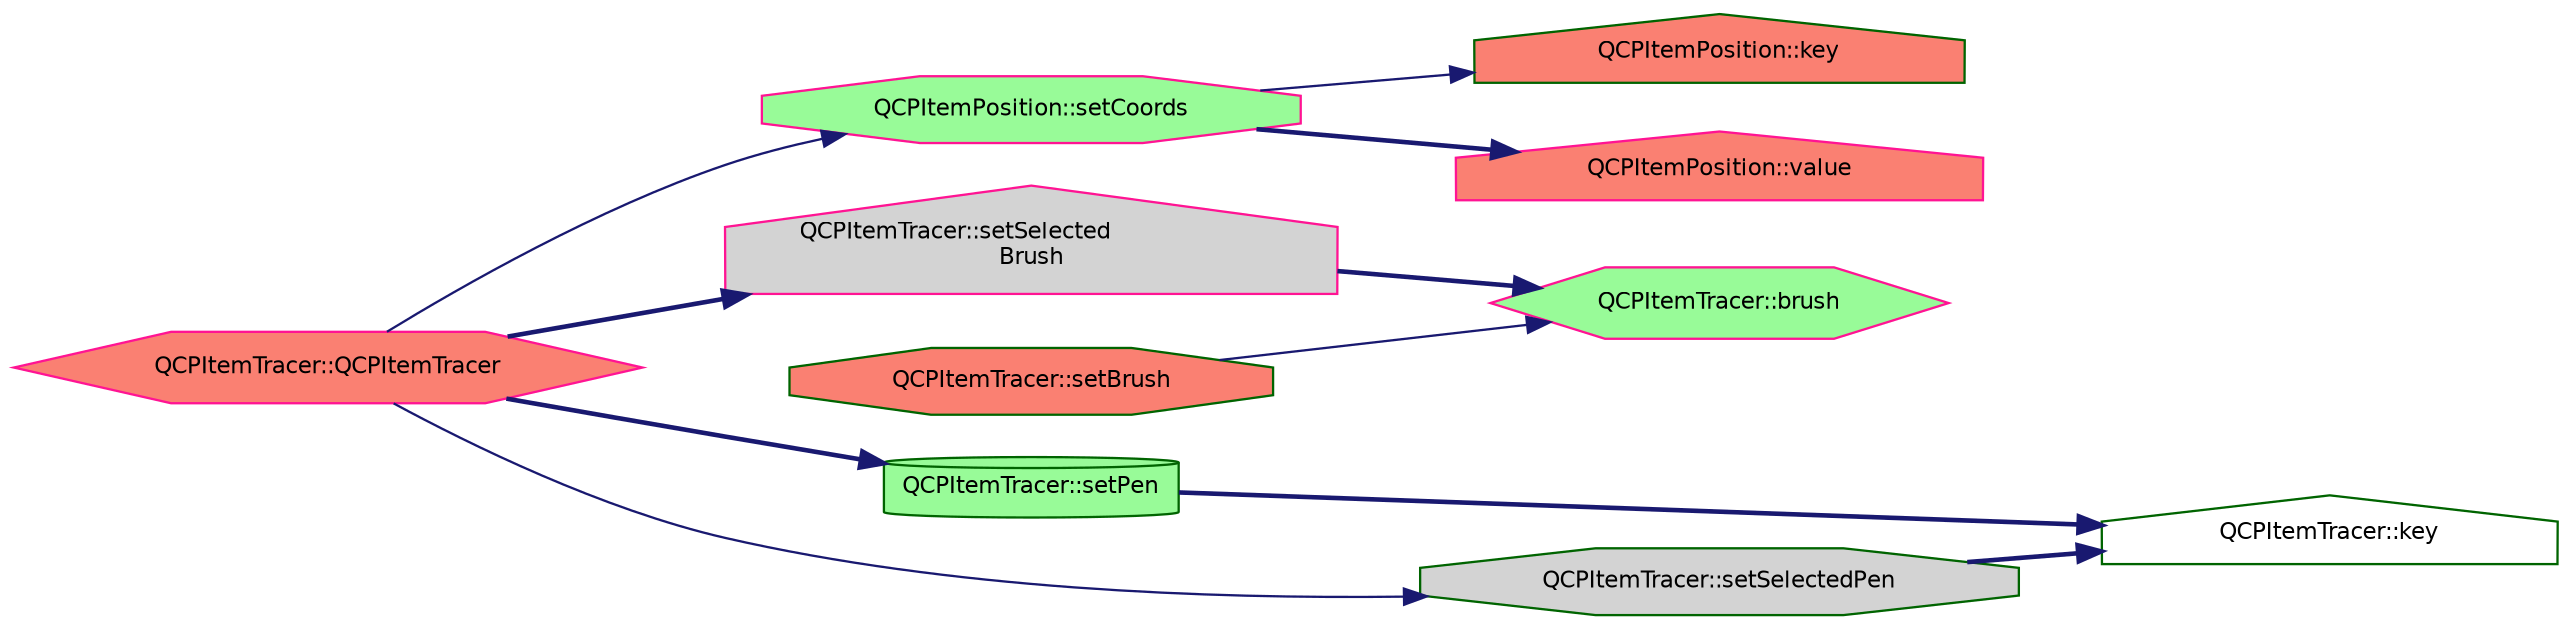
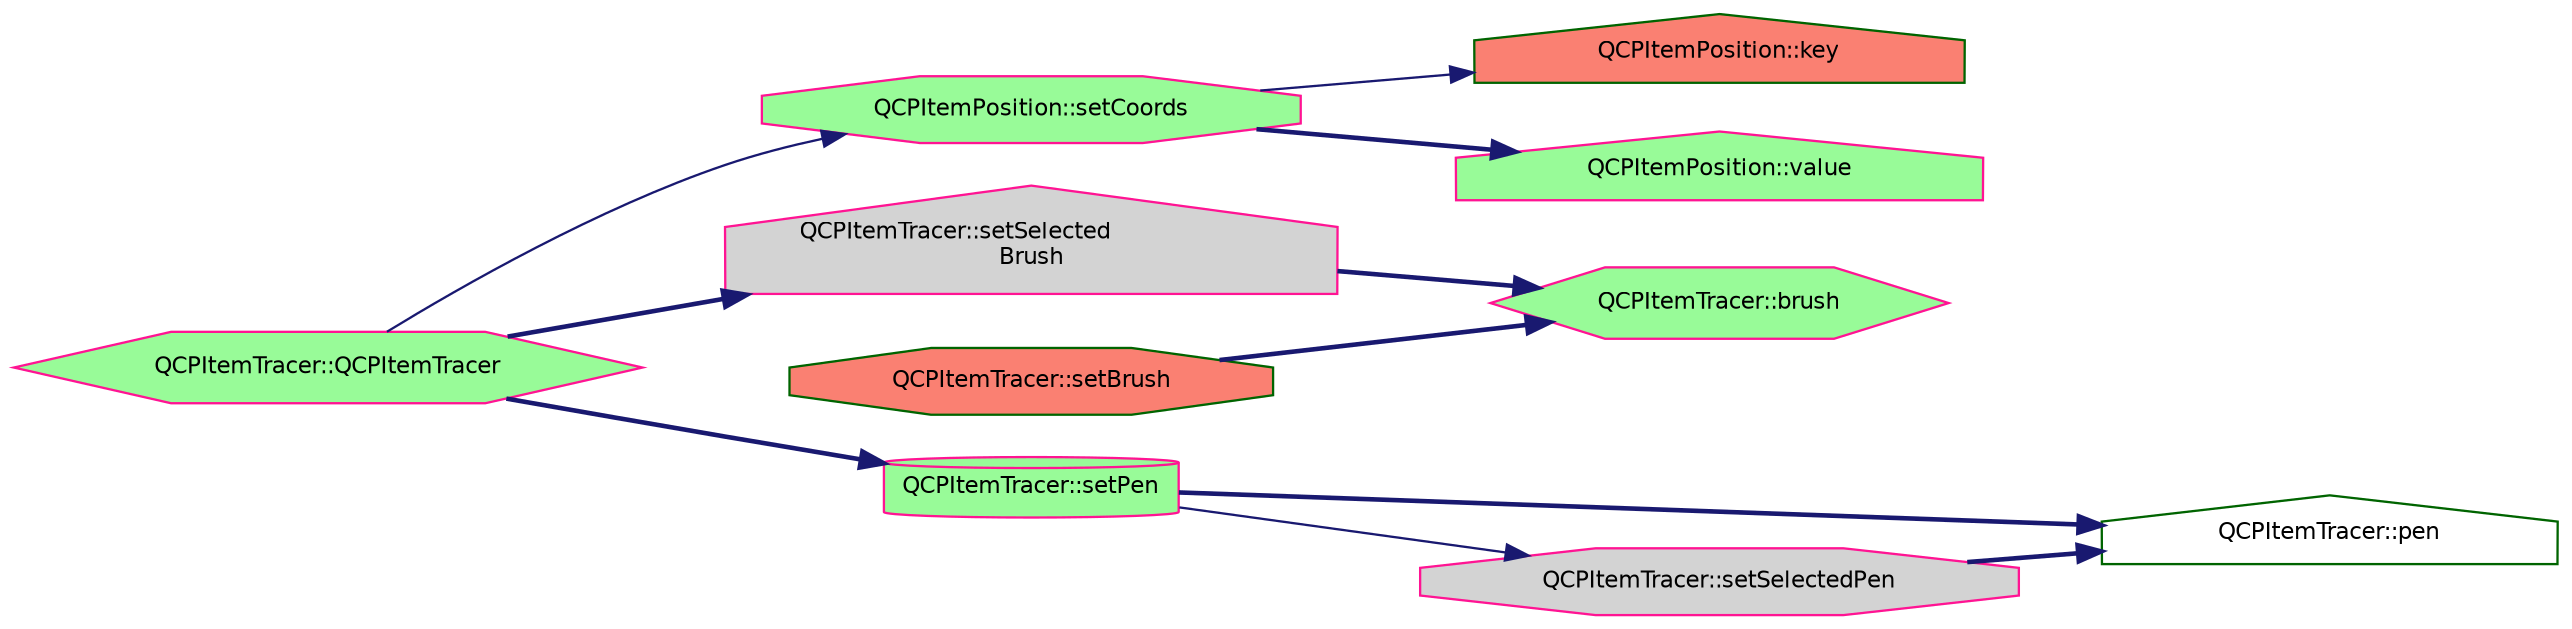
(1720, 170) -> (1720, 170)
(1373, 342) -> (1373, 342)
(328, 368) -> (328, 368)
(1031, 487) -> (1031, 487)
(2330, 533) -> (2330, 533)
(885, 567) -> (1343, 530)
(1720, 582) -> (1720, 582)
